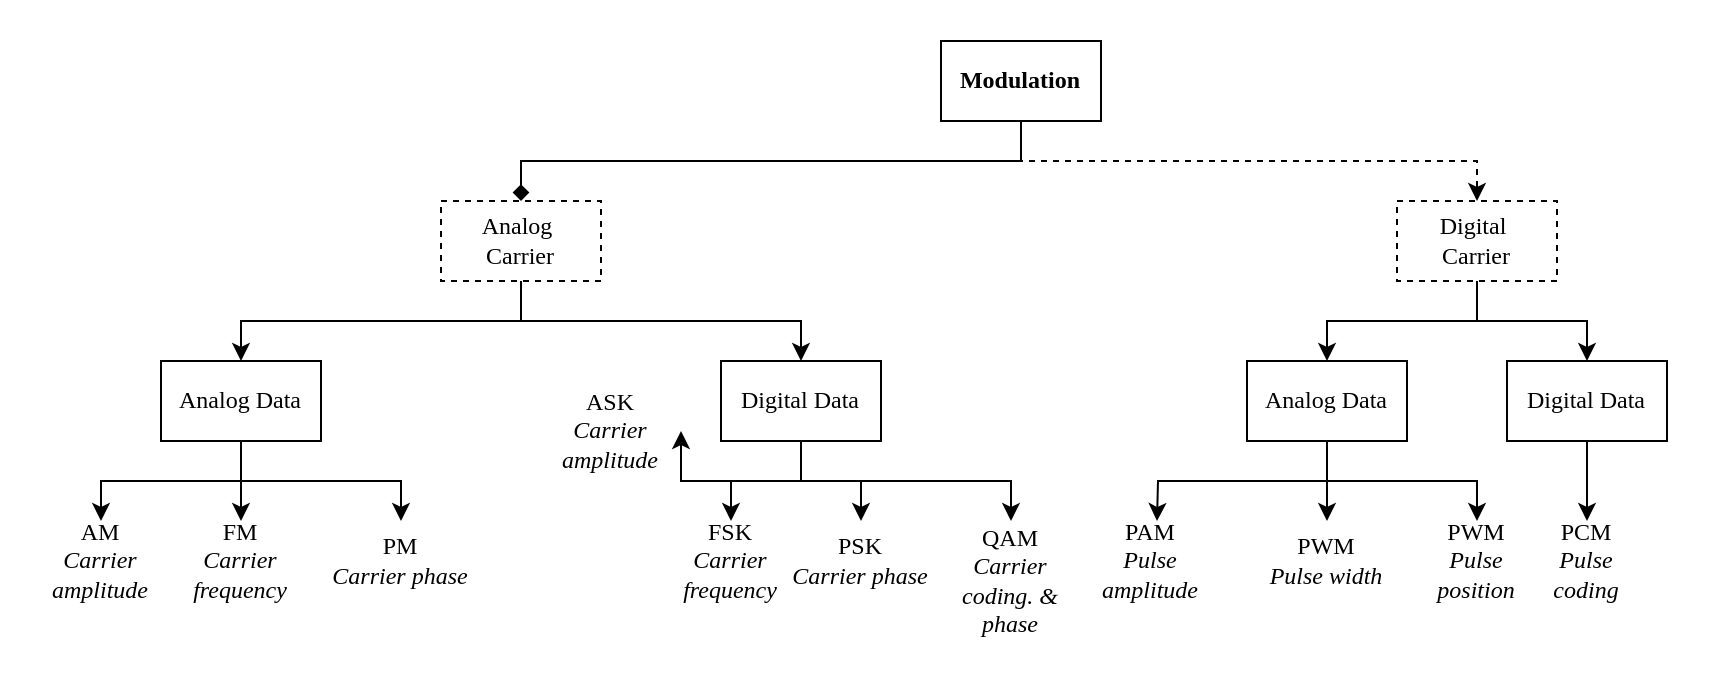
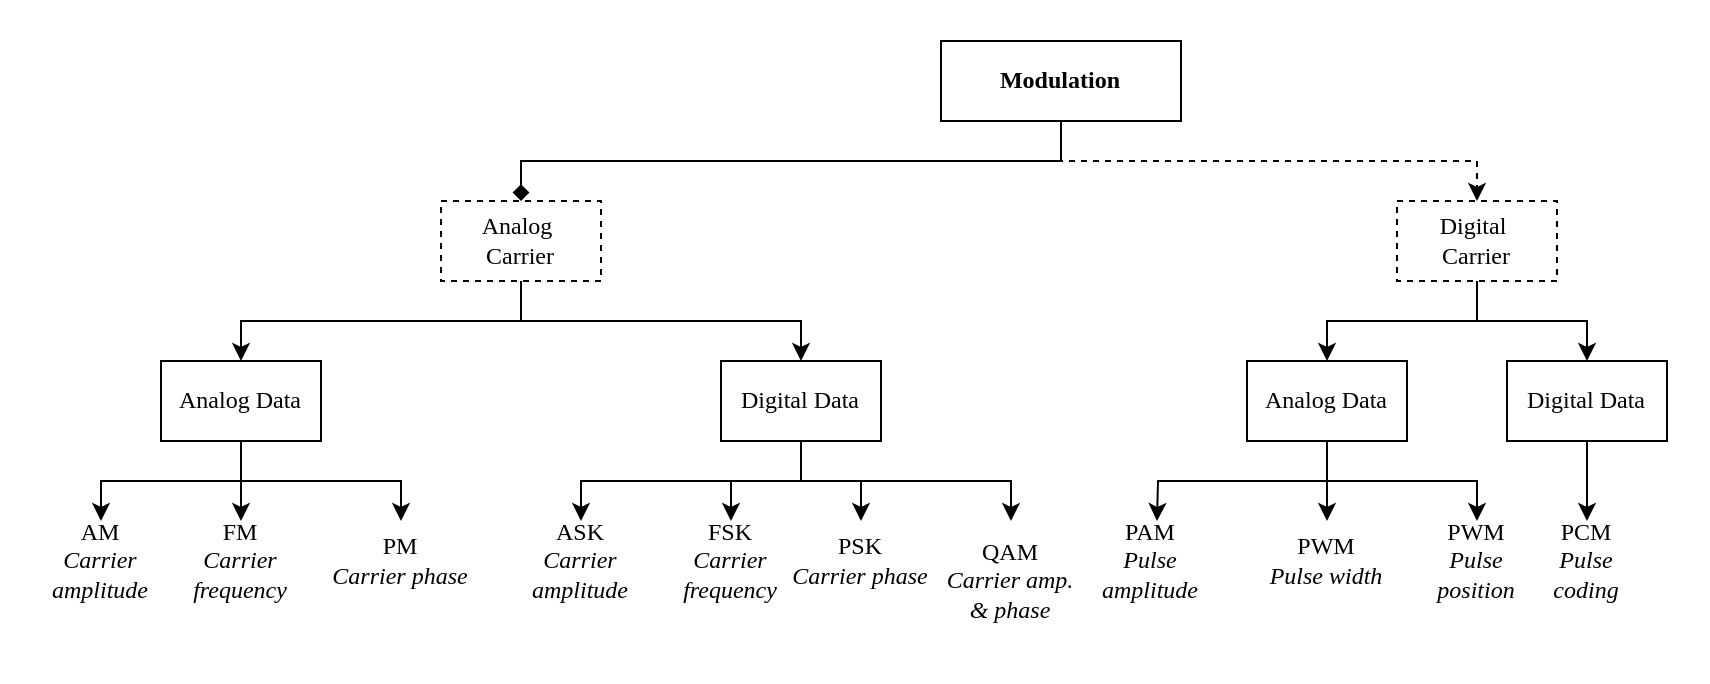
(1021, 81) -> (1061, 81)
(611, 431) -> (581, 561)
(1011, 581) -> (1011, 581)
